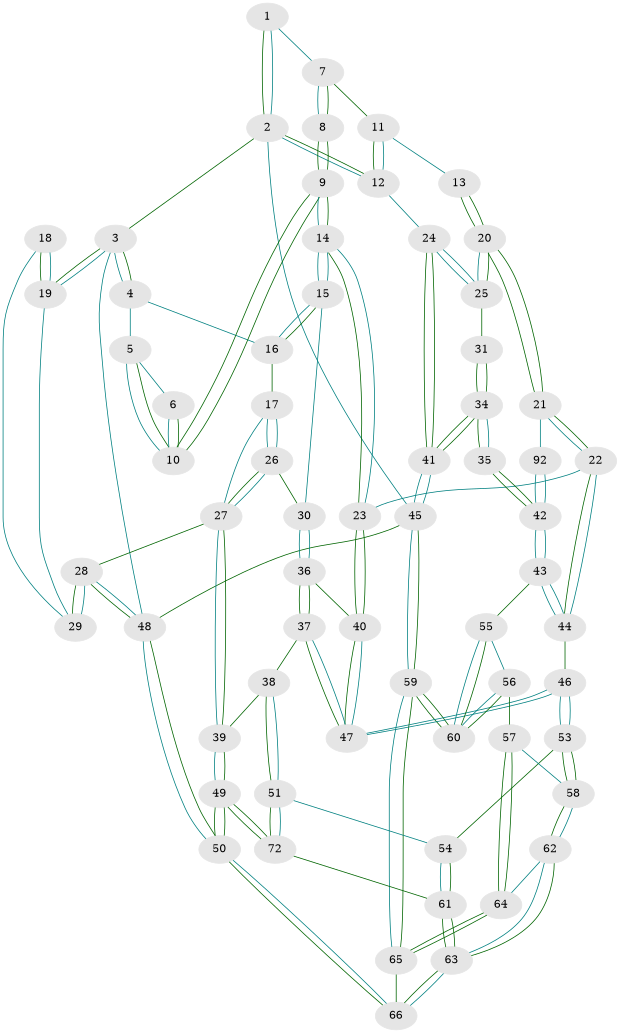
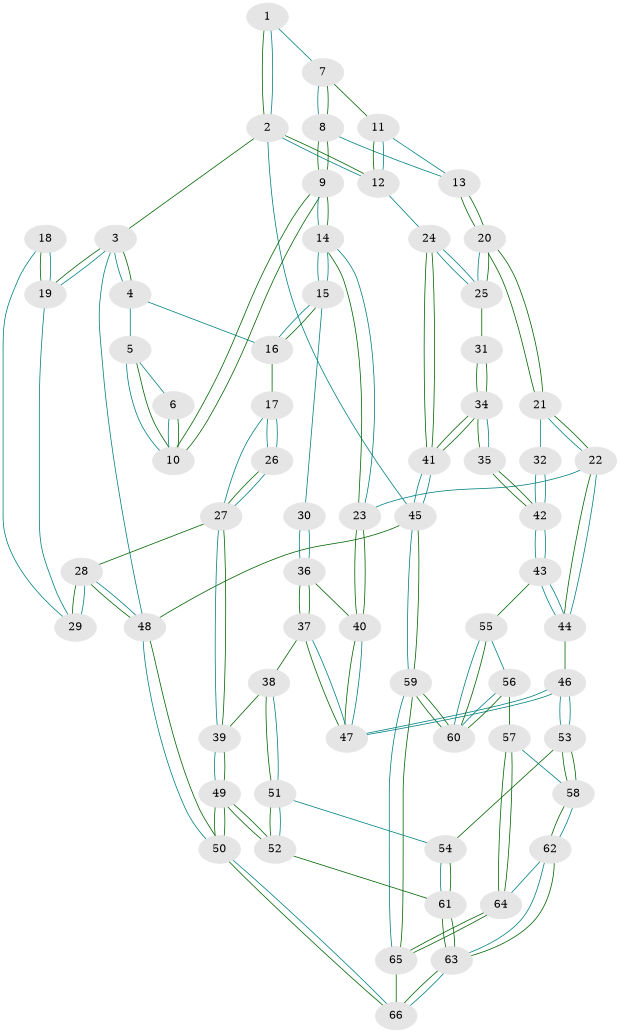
none -> (390, 157)
(540, 461) -> (540, 461)
(288, 489) -> none
(275, 849) -> (275, 849)
